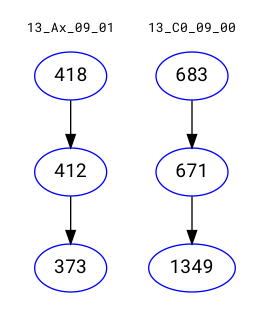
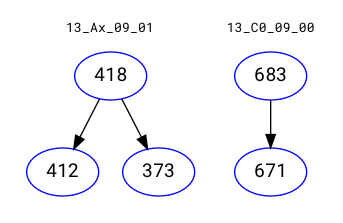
(71, 213) -> (132, 118)
(192, 268) -> none
